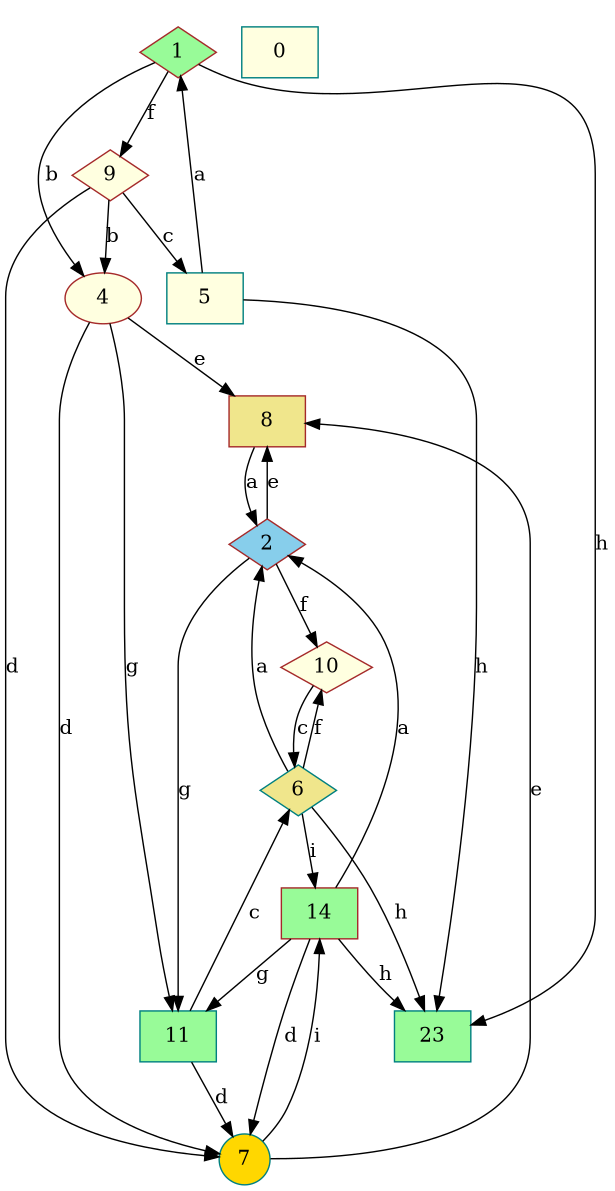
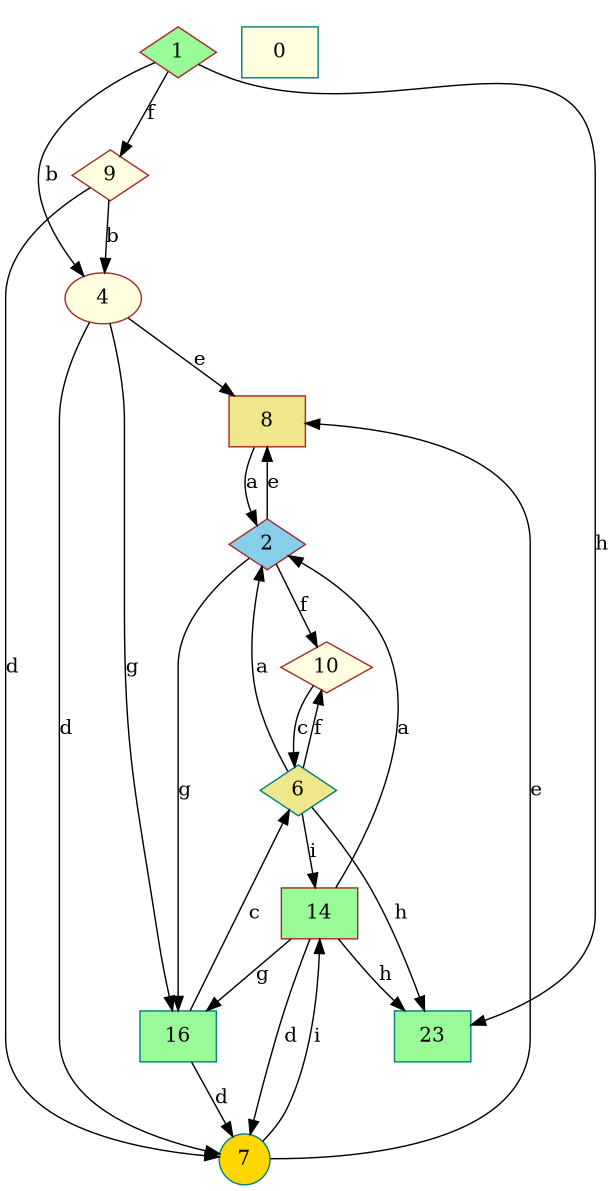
(205, 298) -> none
(178, 1036) -> (178, 1036)
